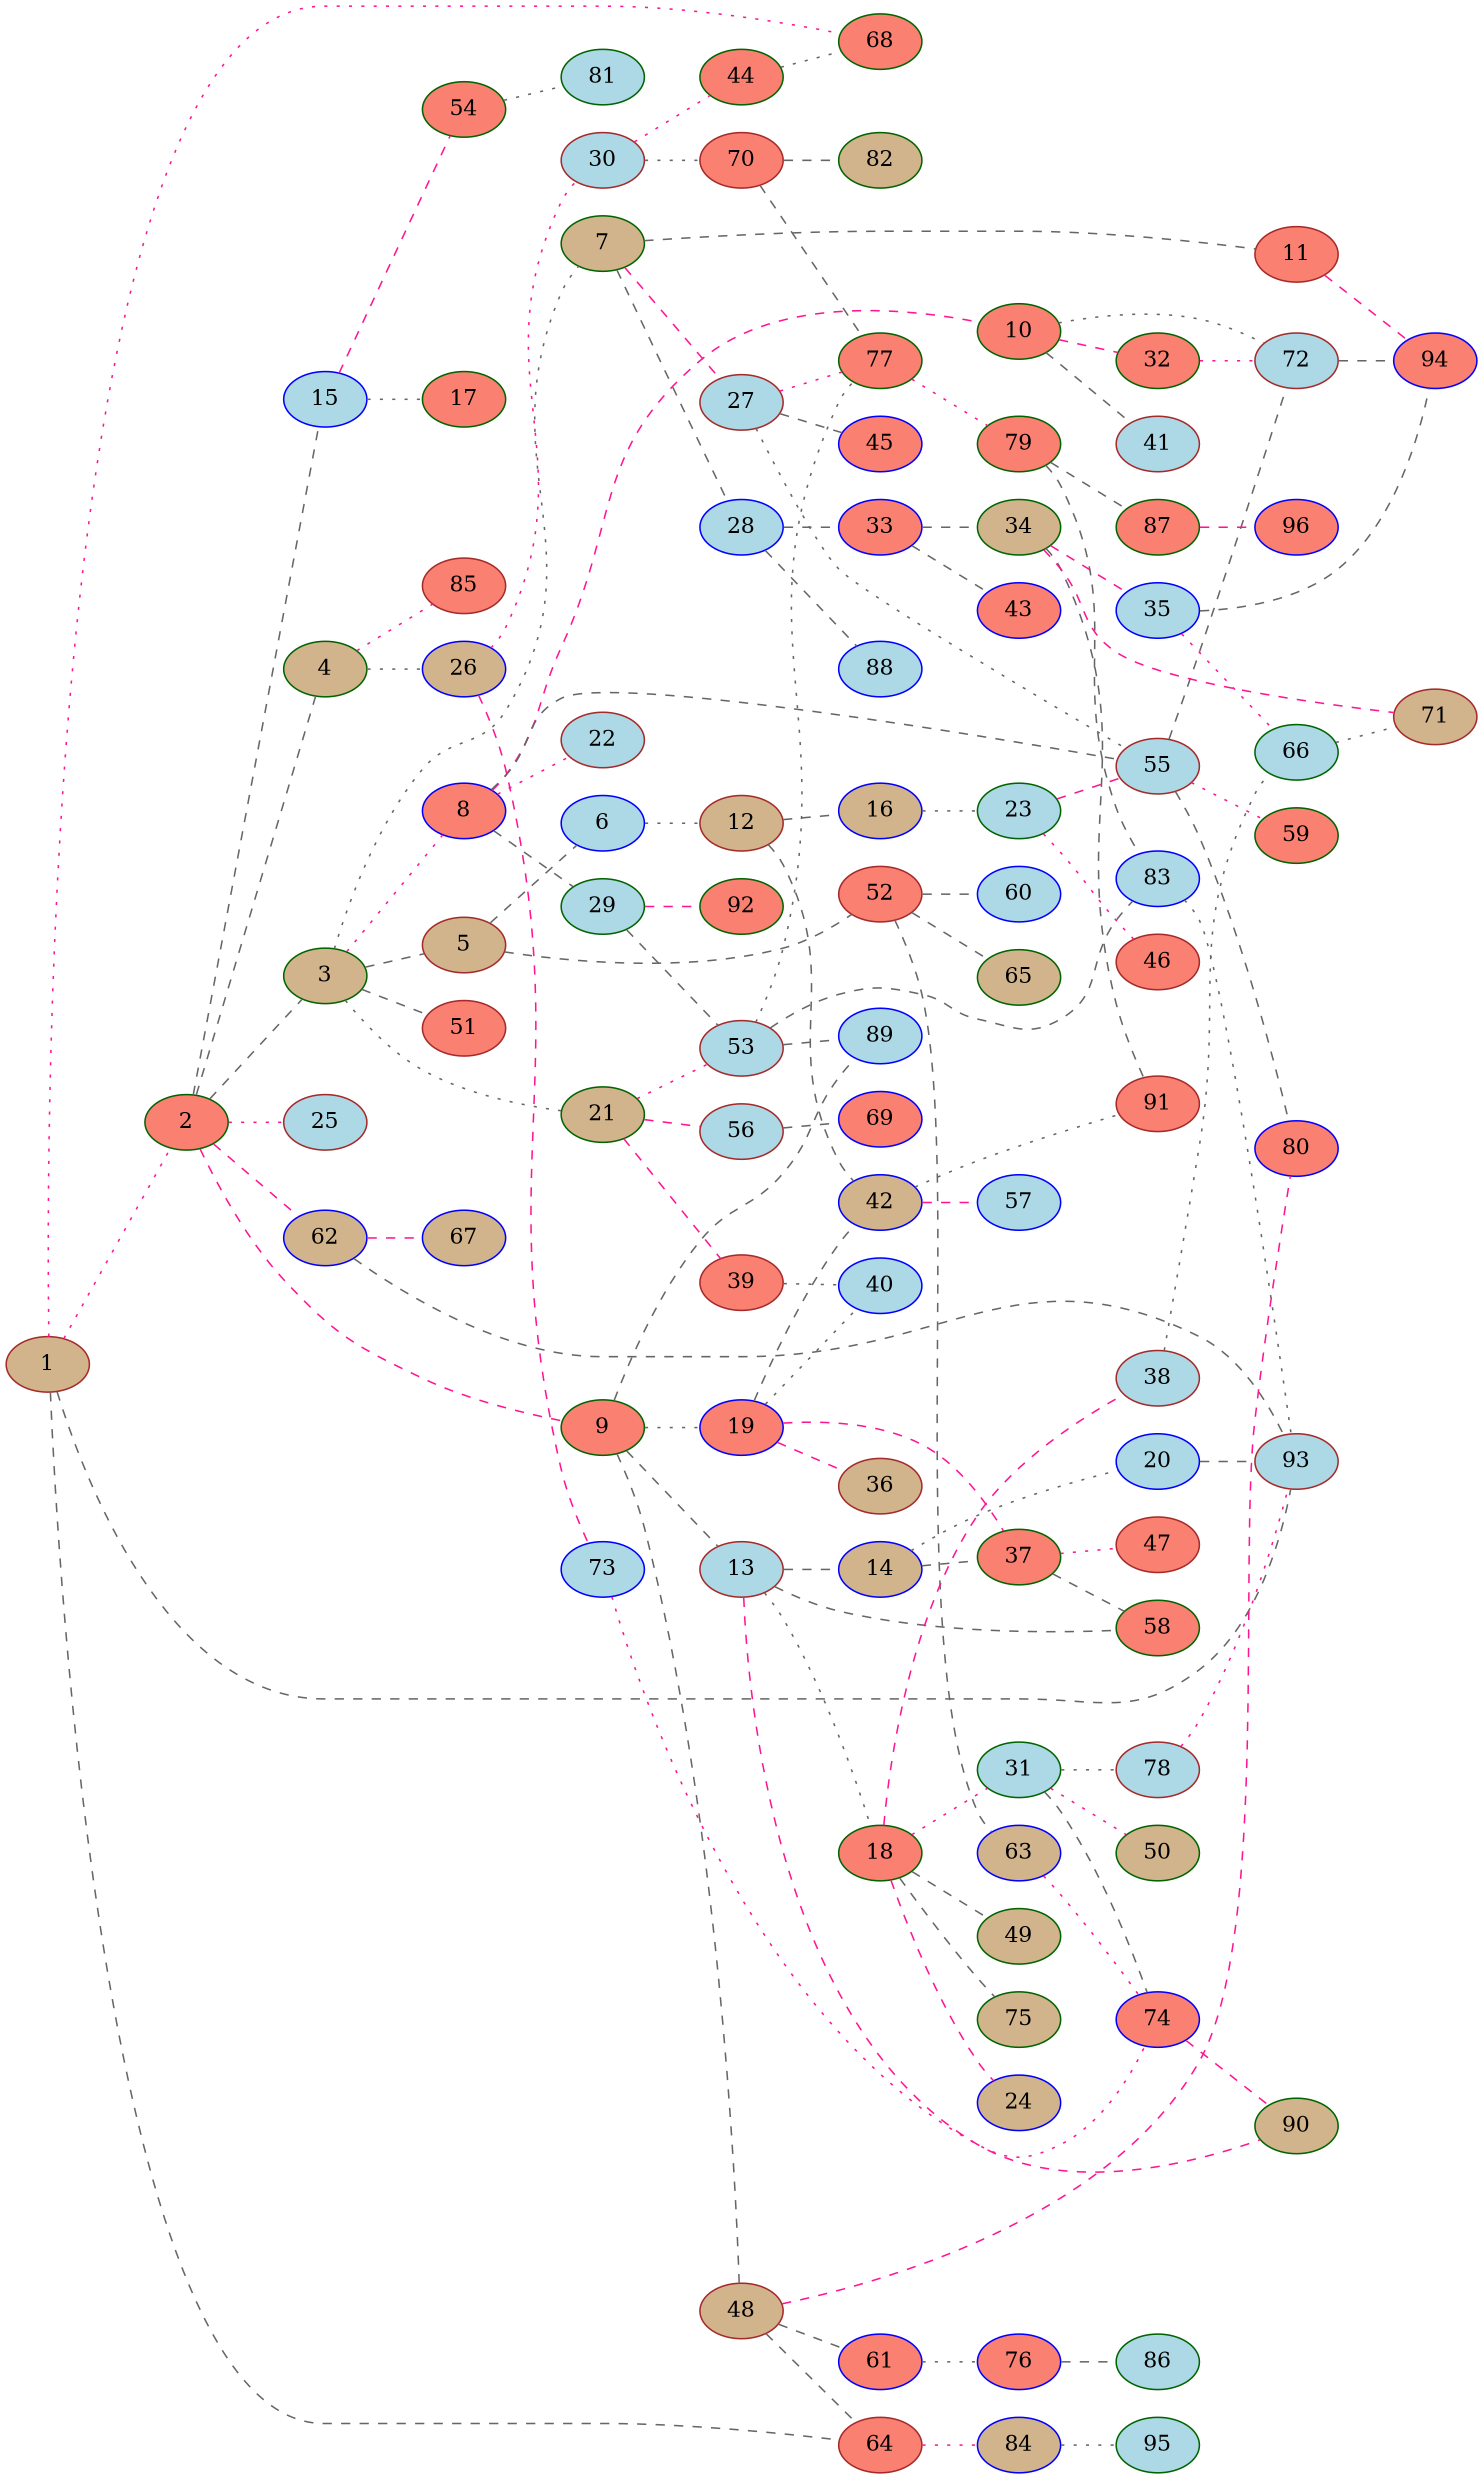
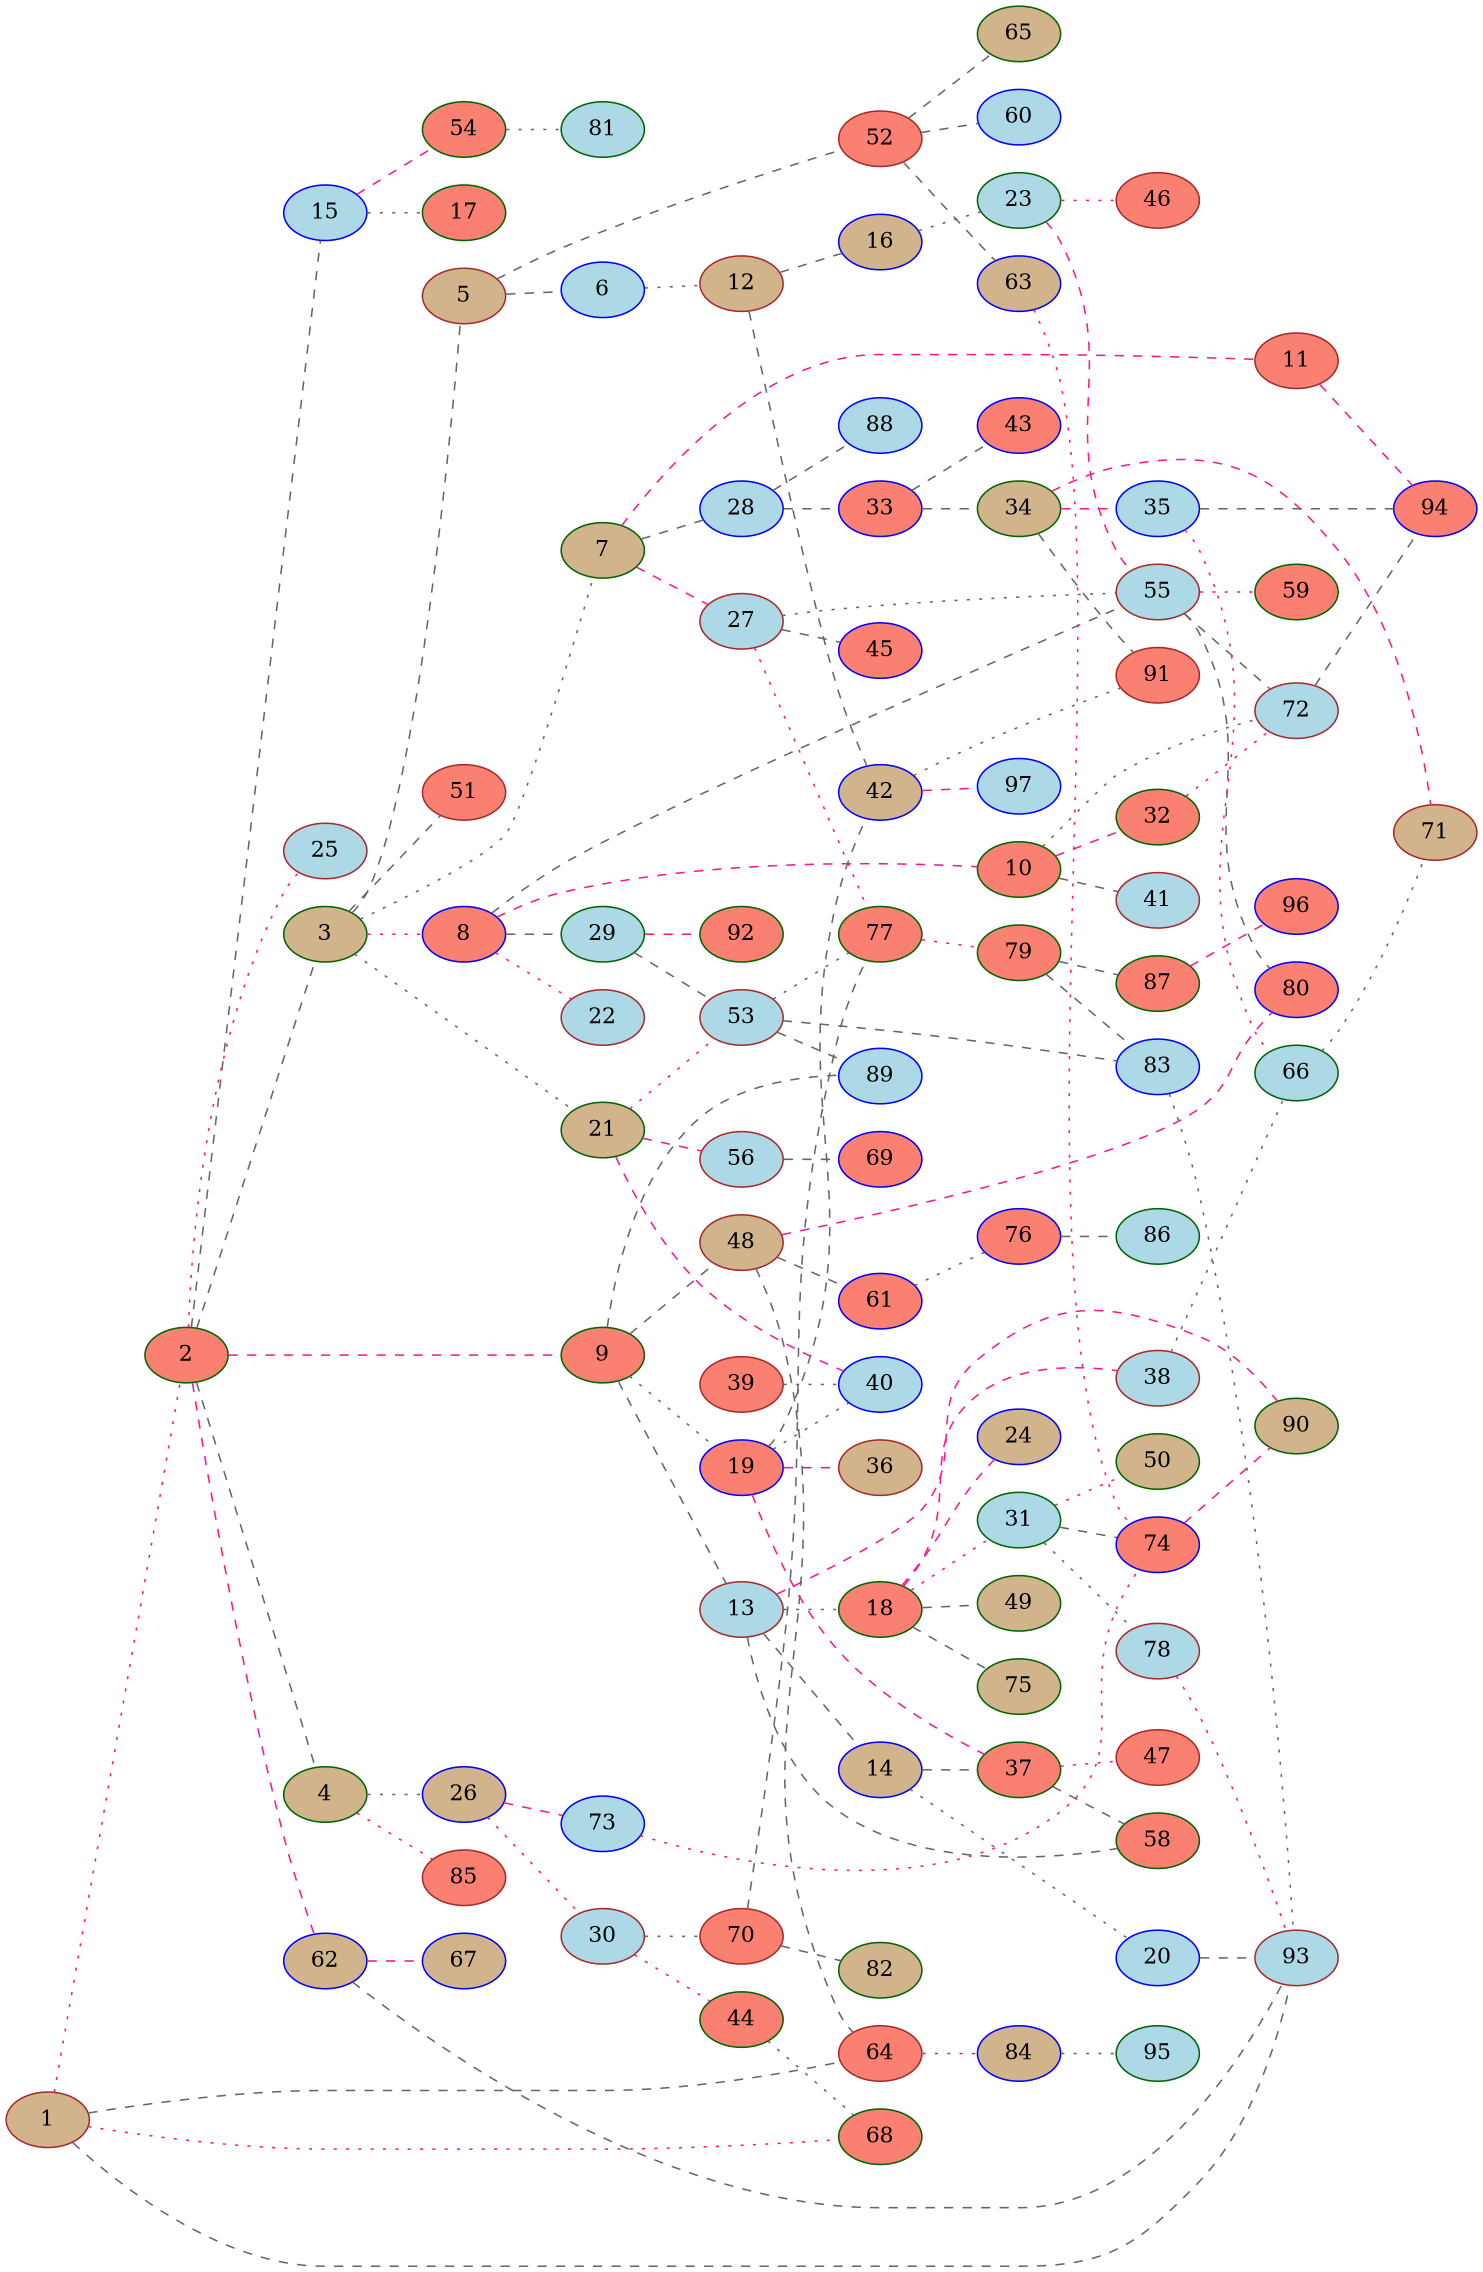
(950, 231) -> (907, 355)
(672, 1199) -> (705, 1289)
(1019, 1202) -> (1019, 786)
